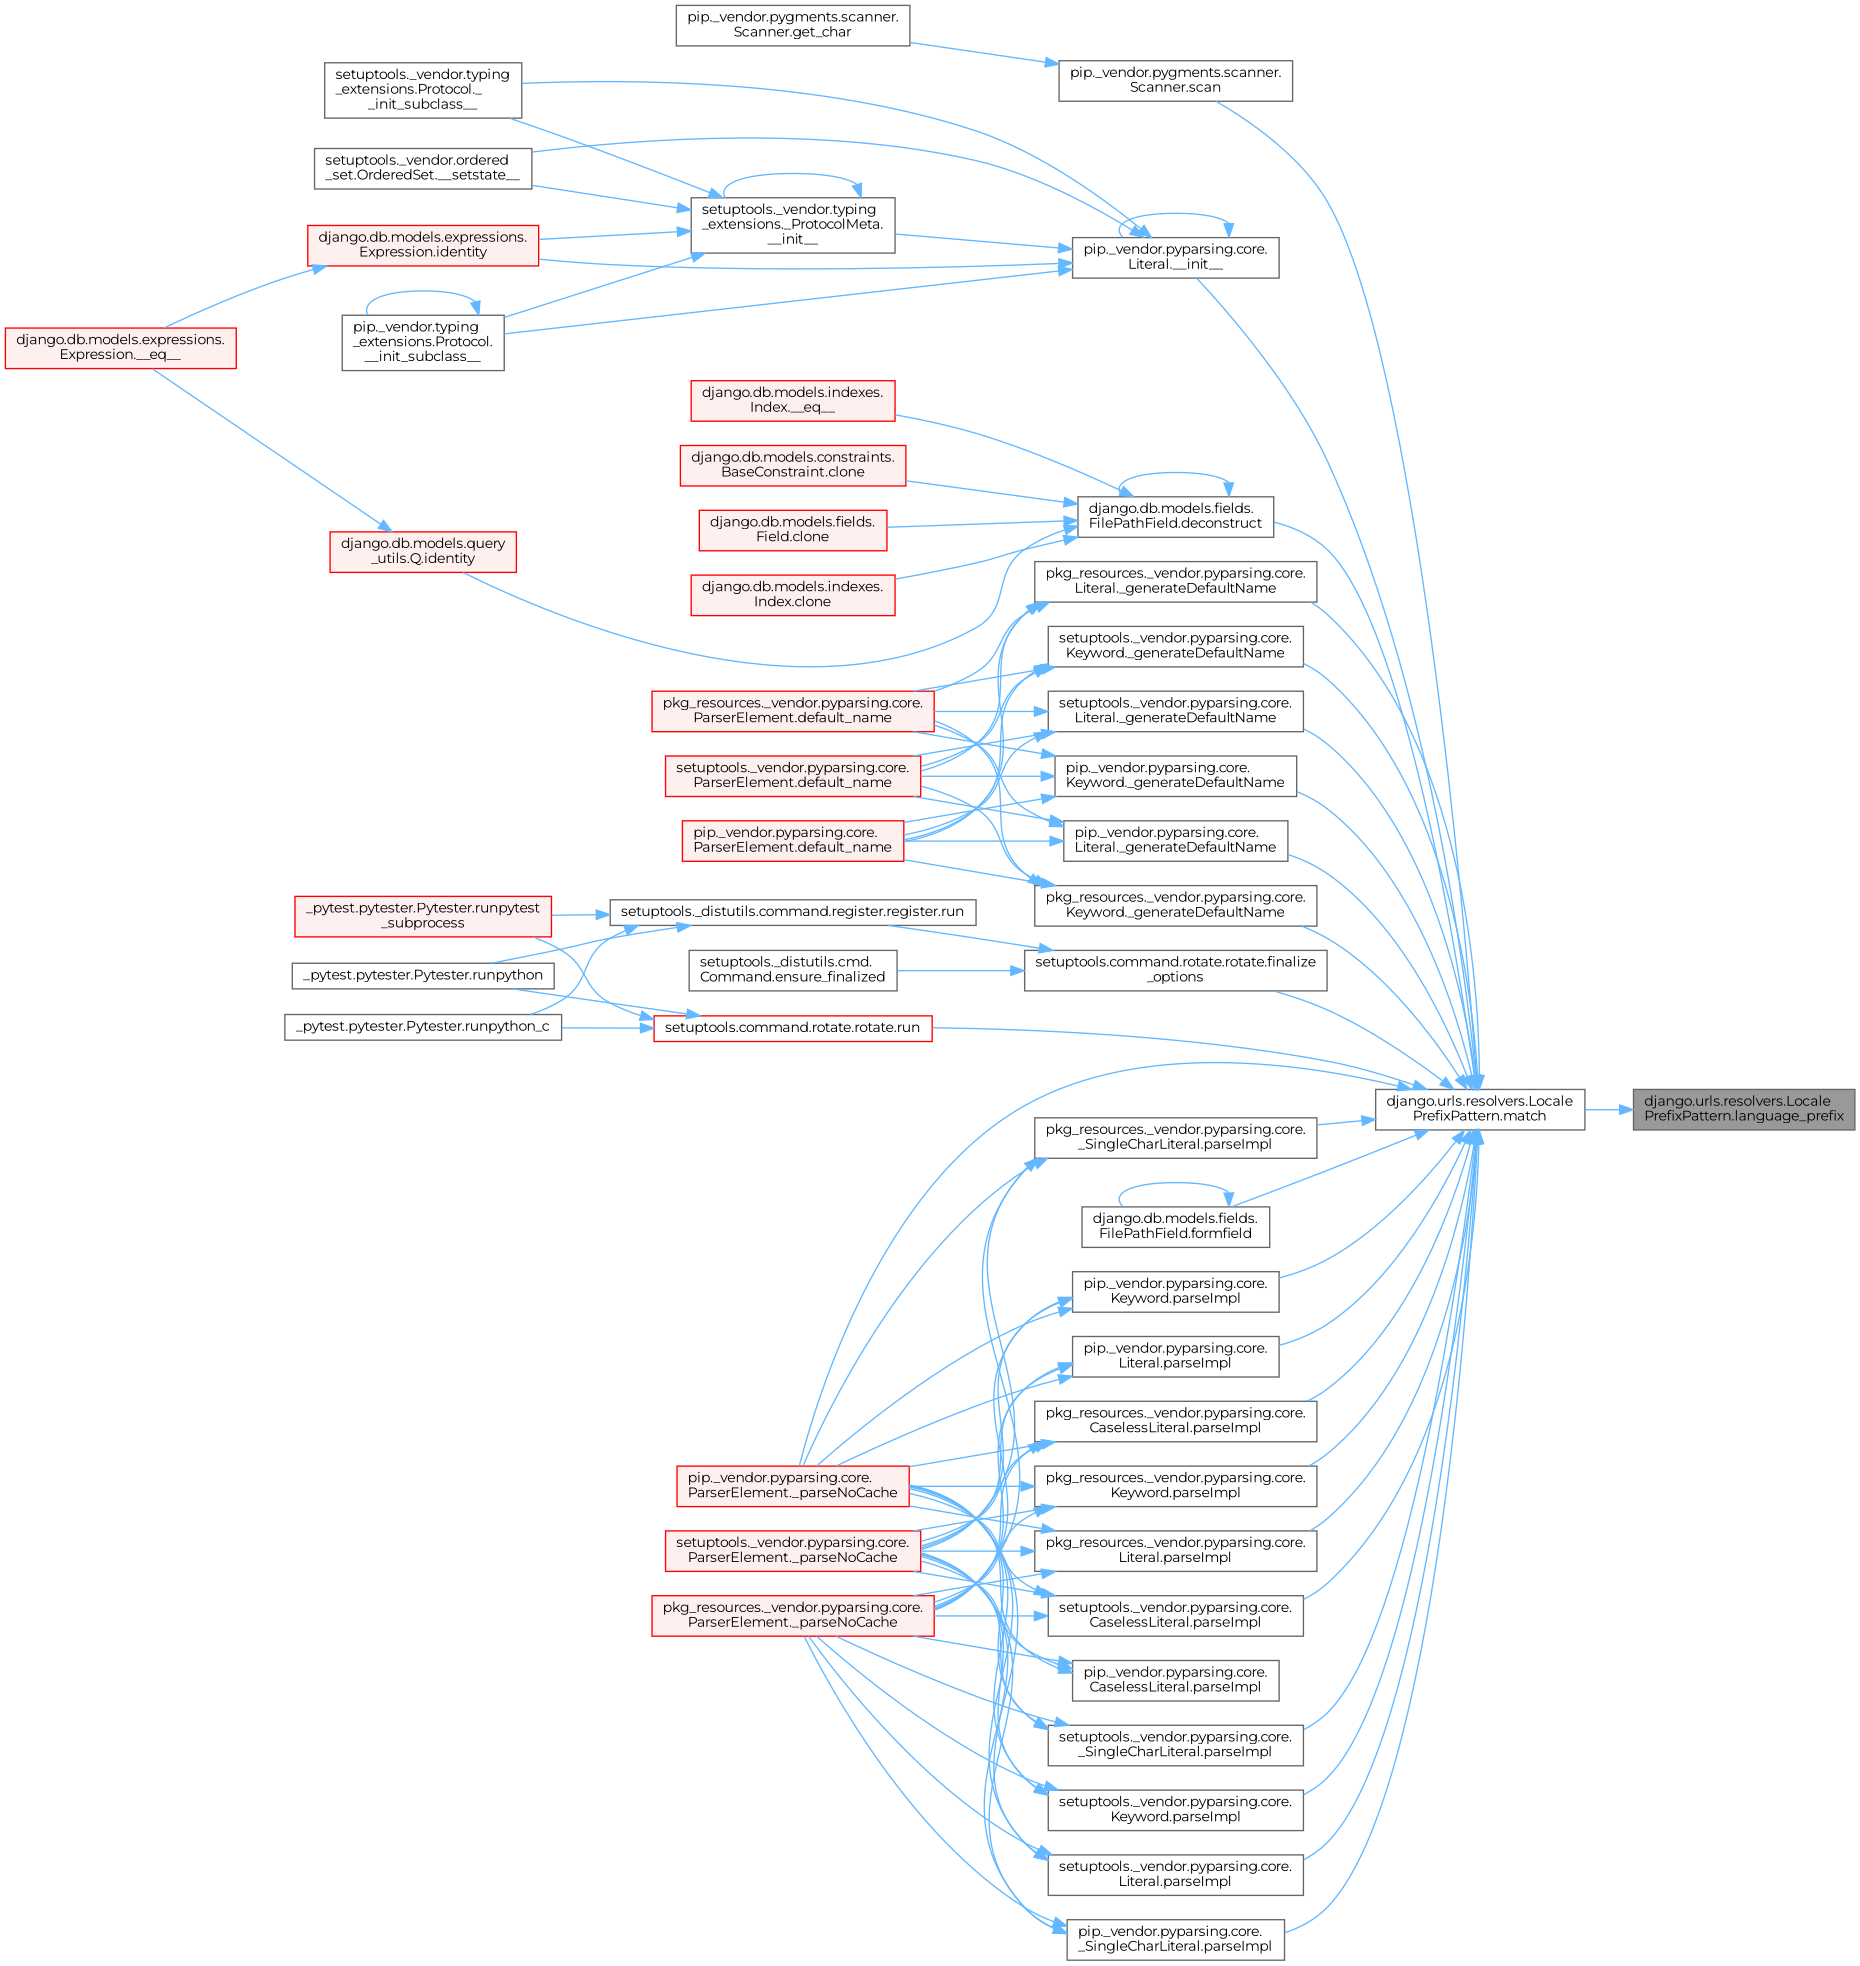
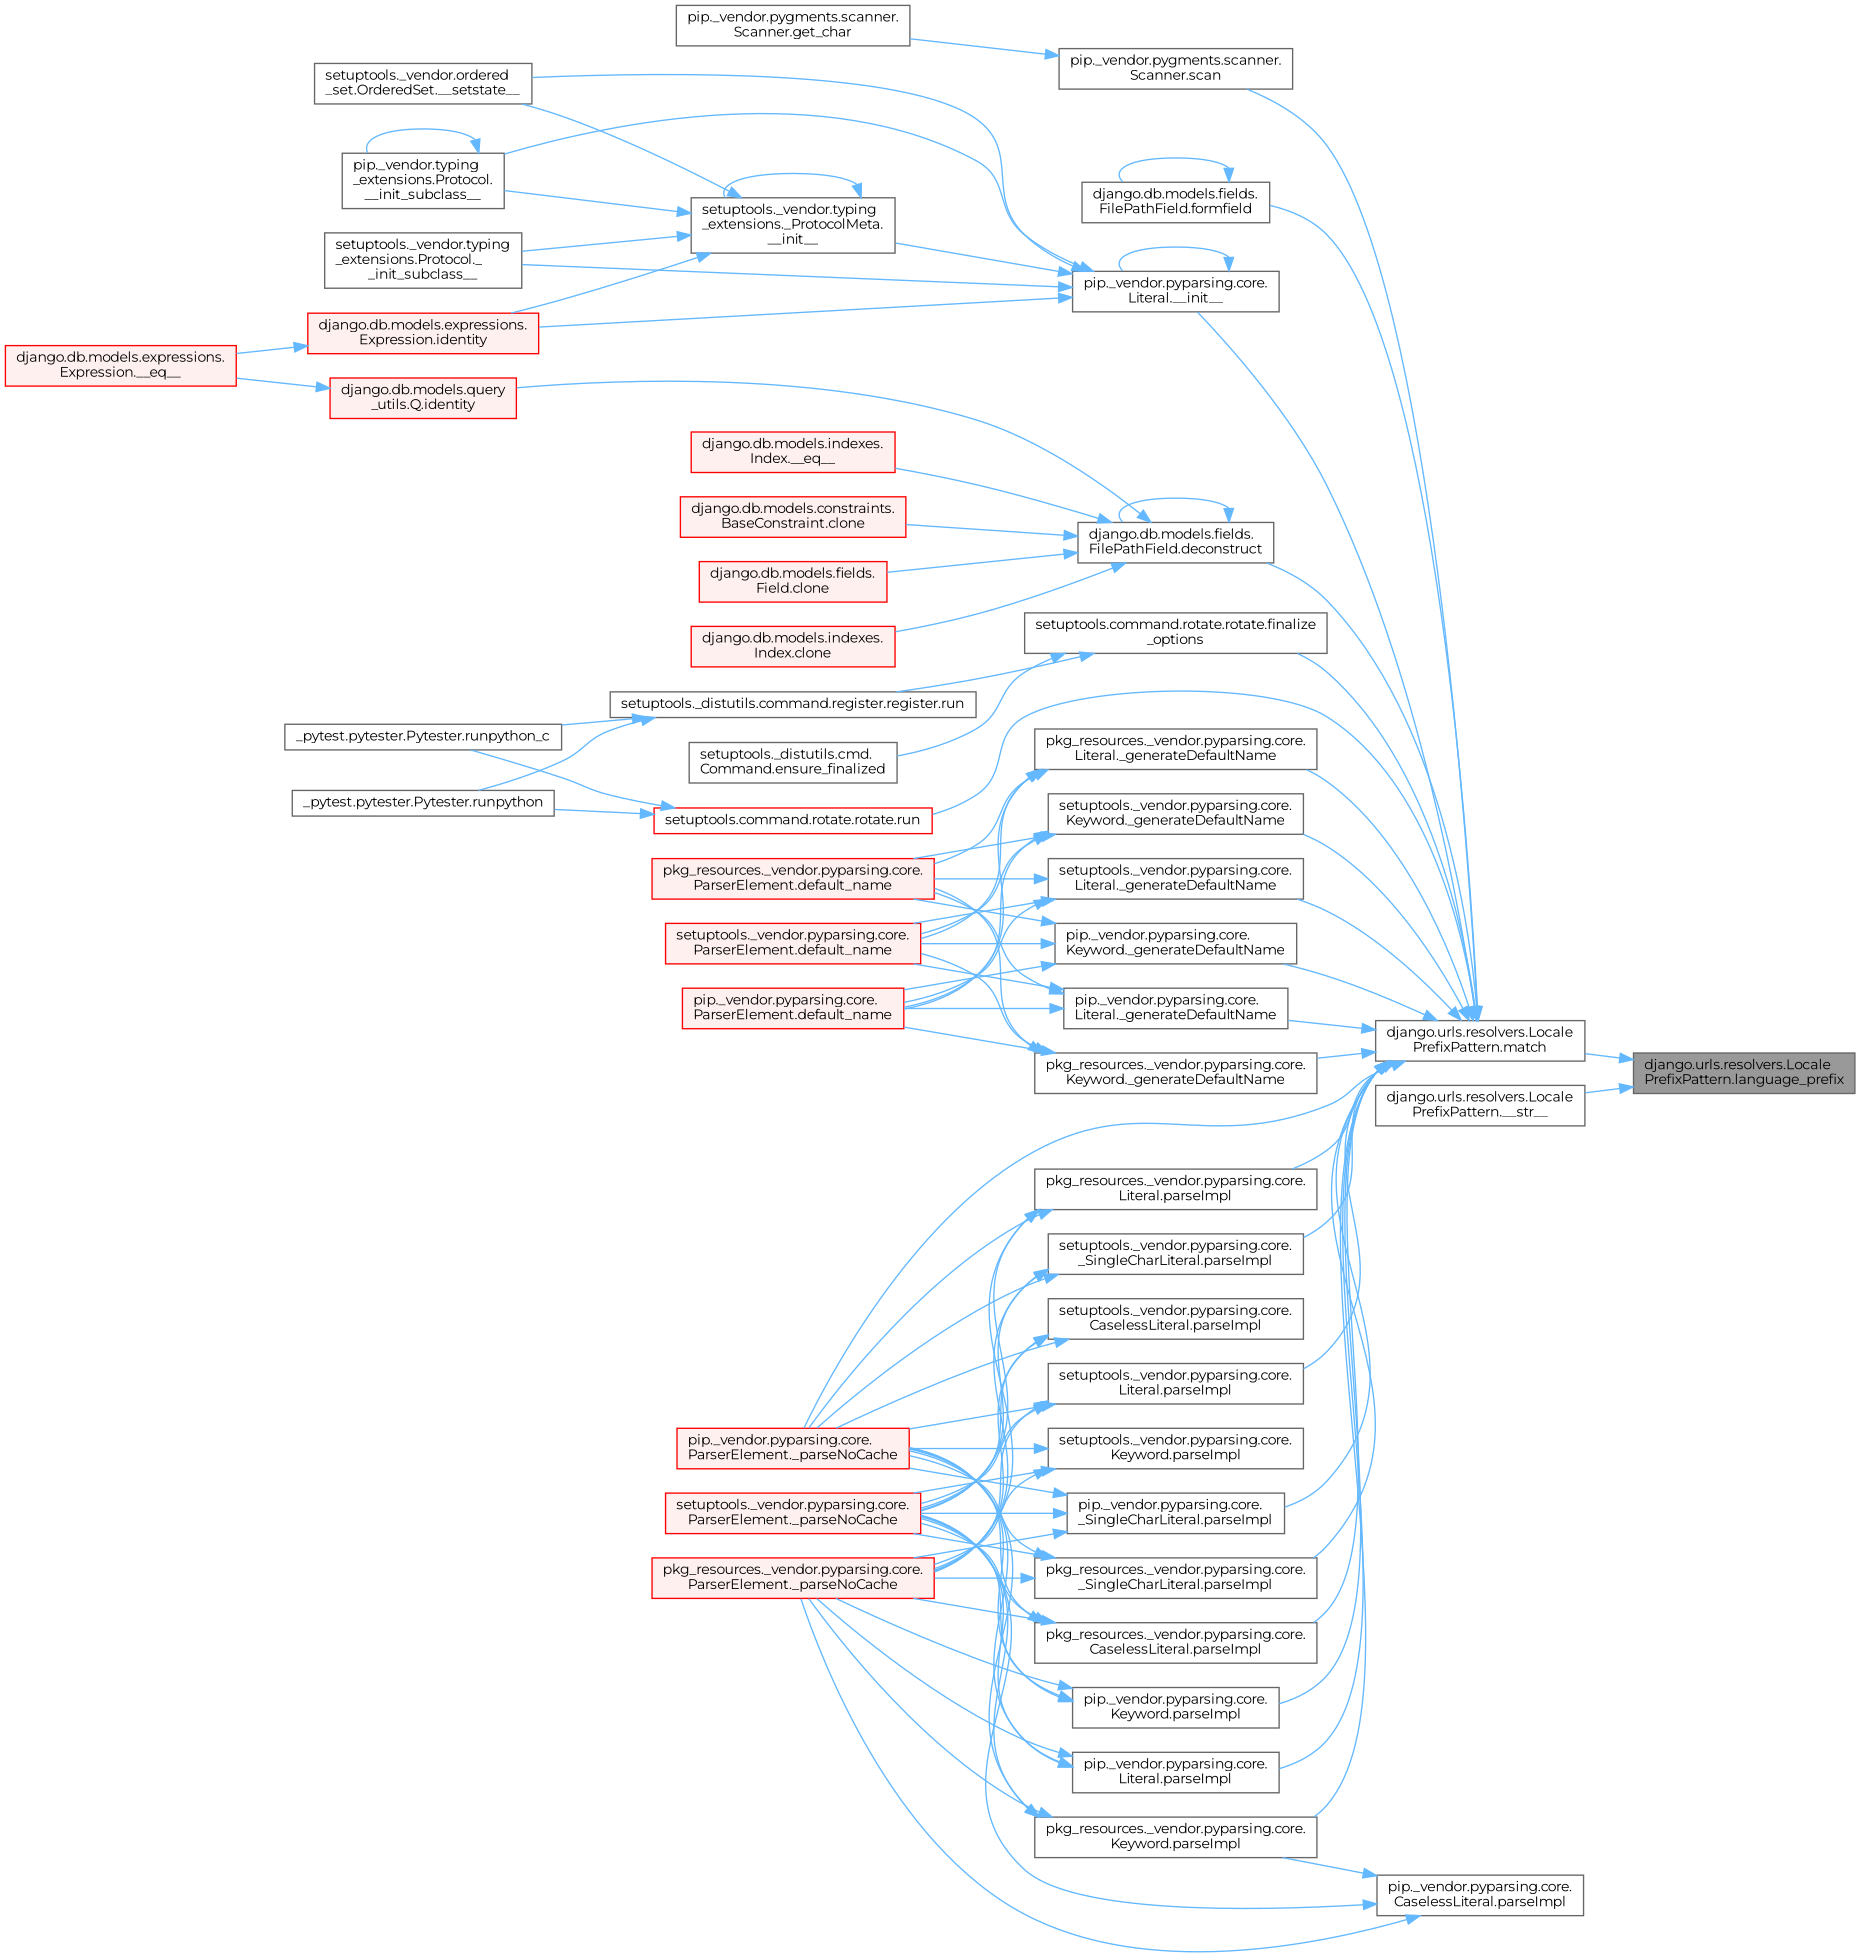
(423, 917) -> none
none -> (1480, 1106)
(1412, 1463) -> none
(1429, 1484) -> none
(1000, 1567) -> (1323, 1865)
